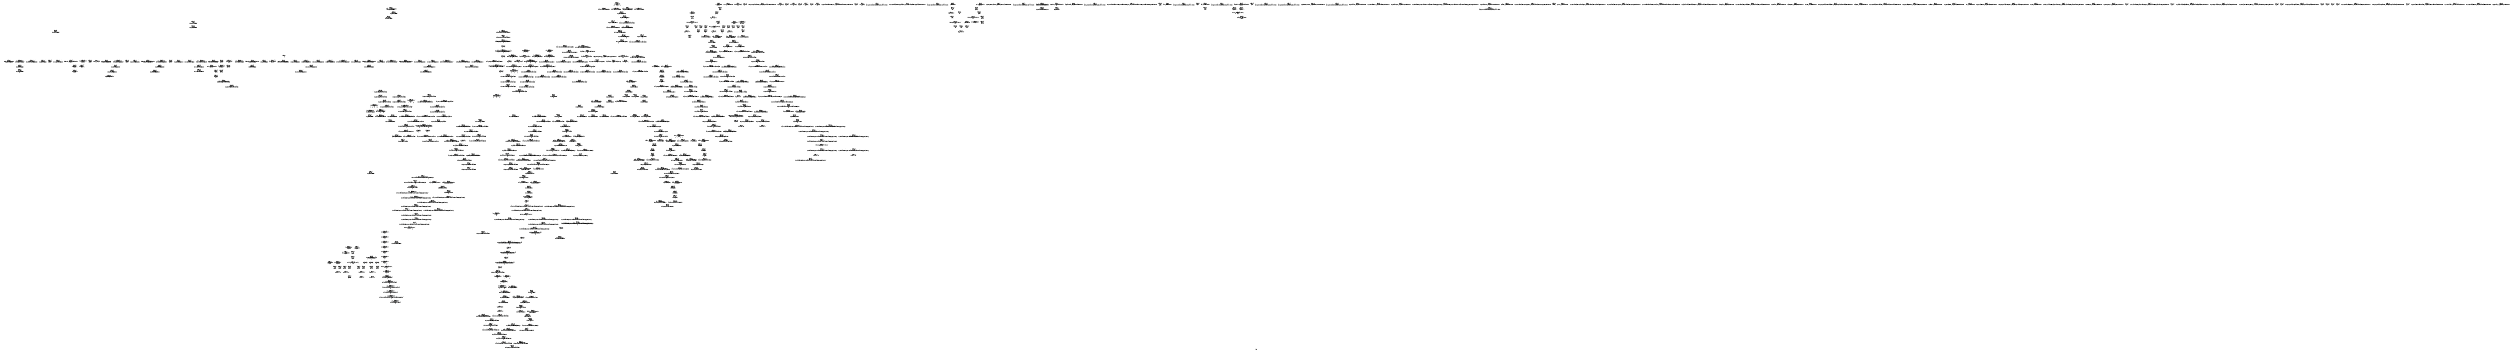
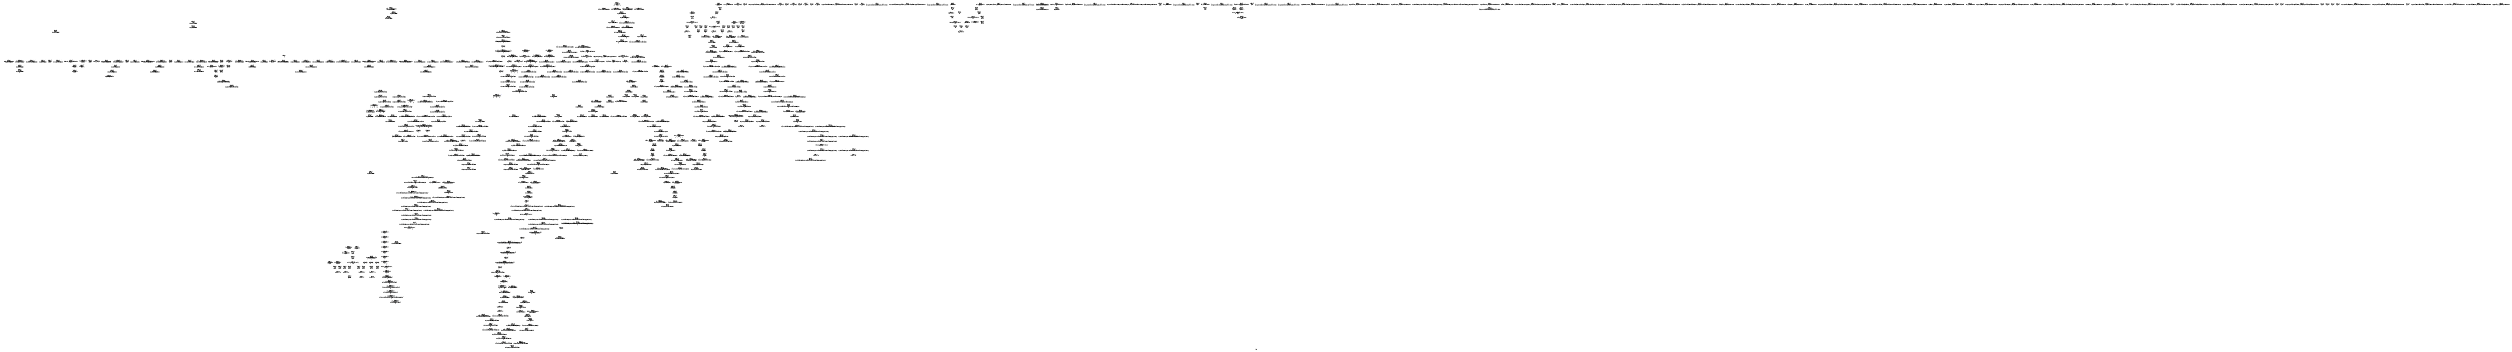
(531, 297) -> none
